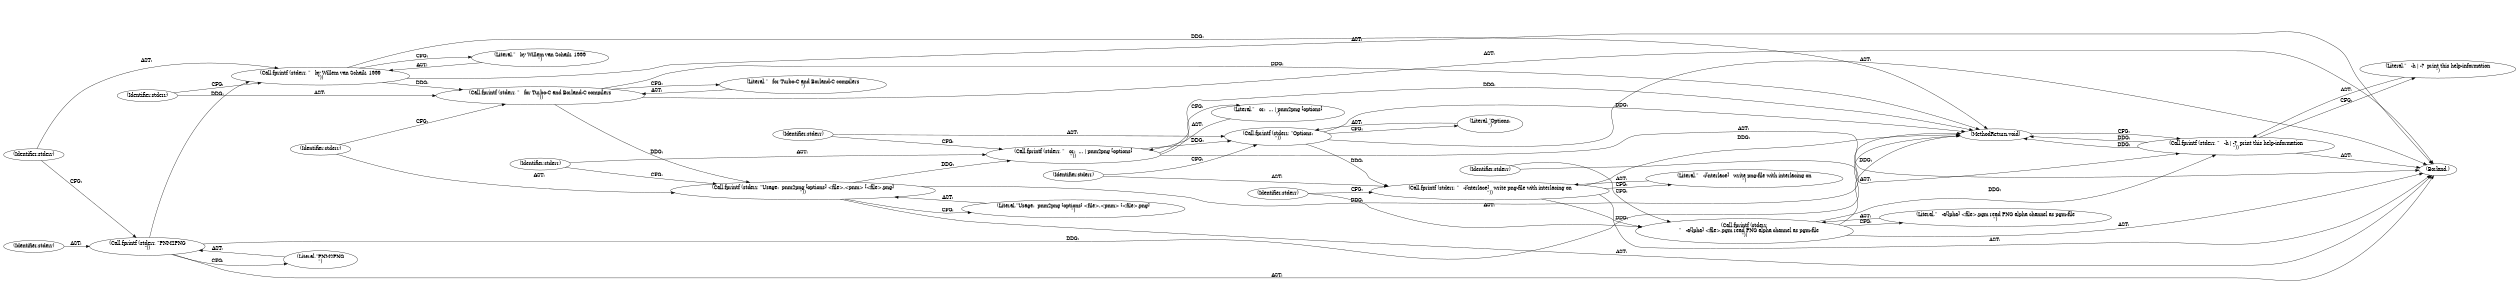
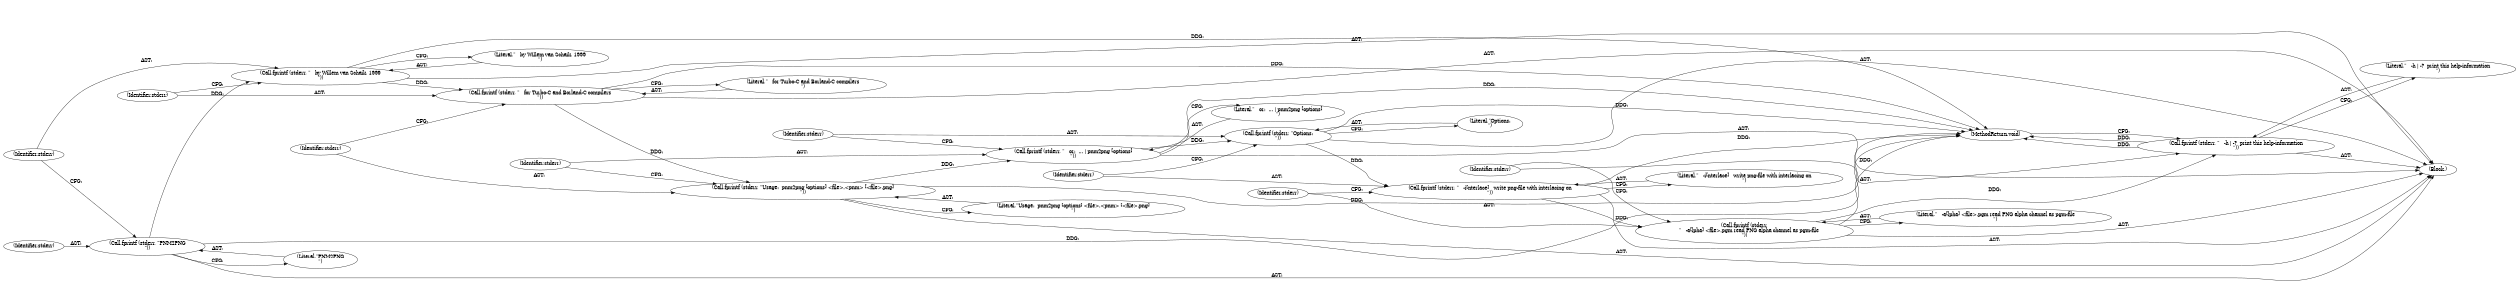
(2438, 170) -> (2438, 170)
